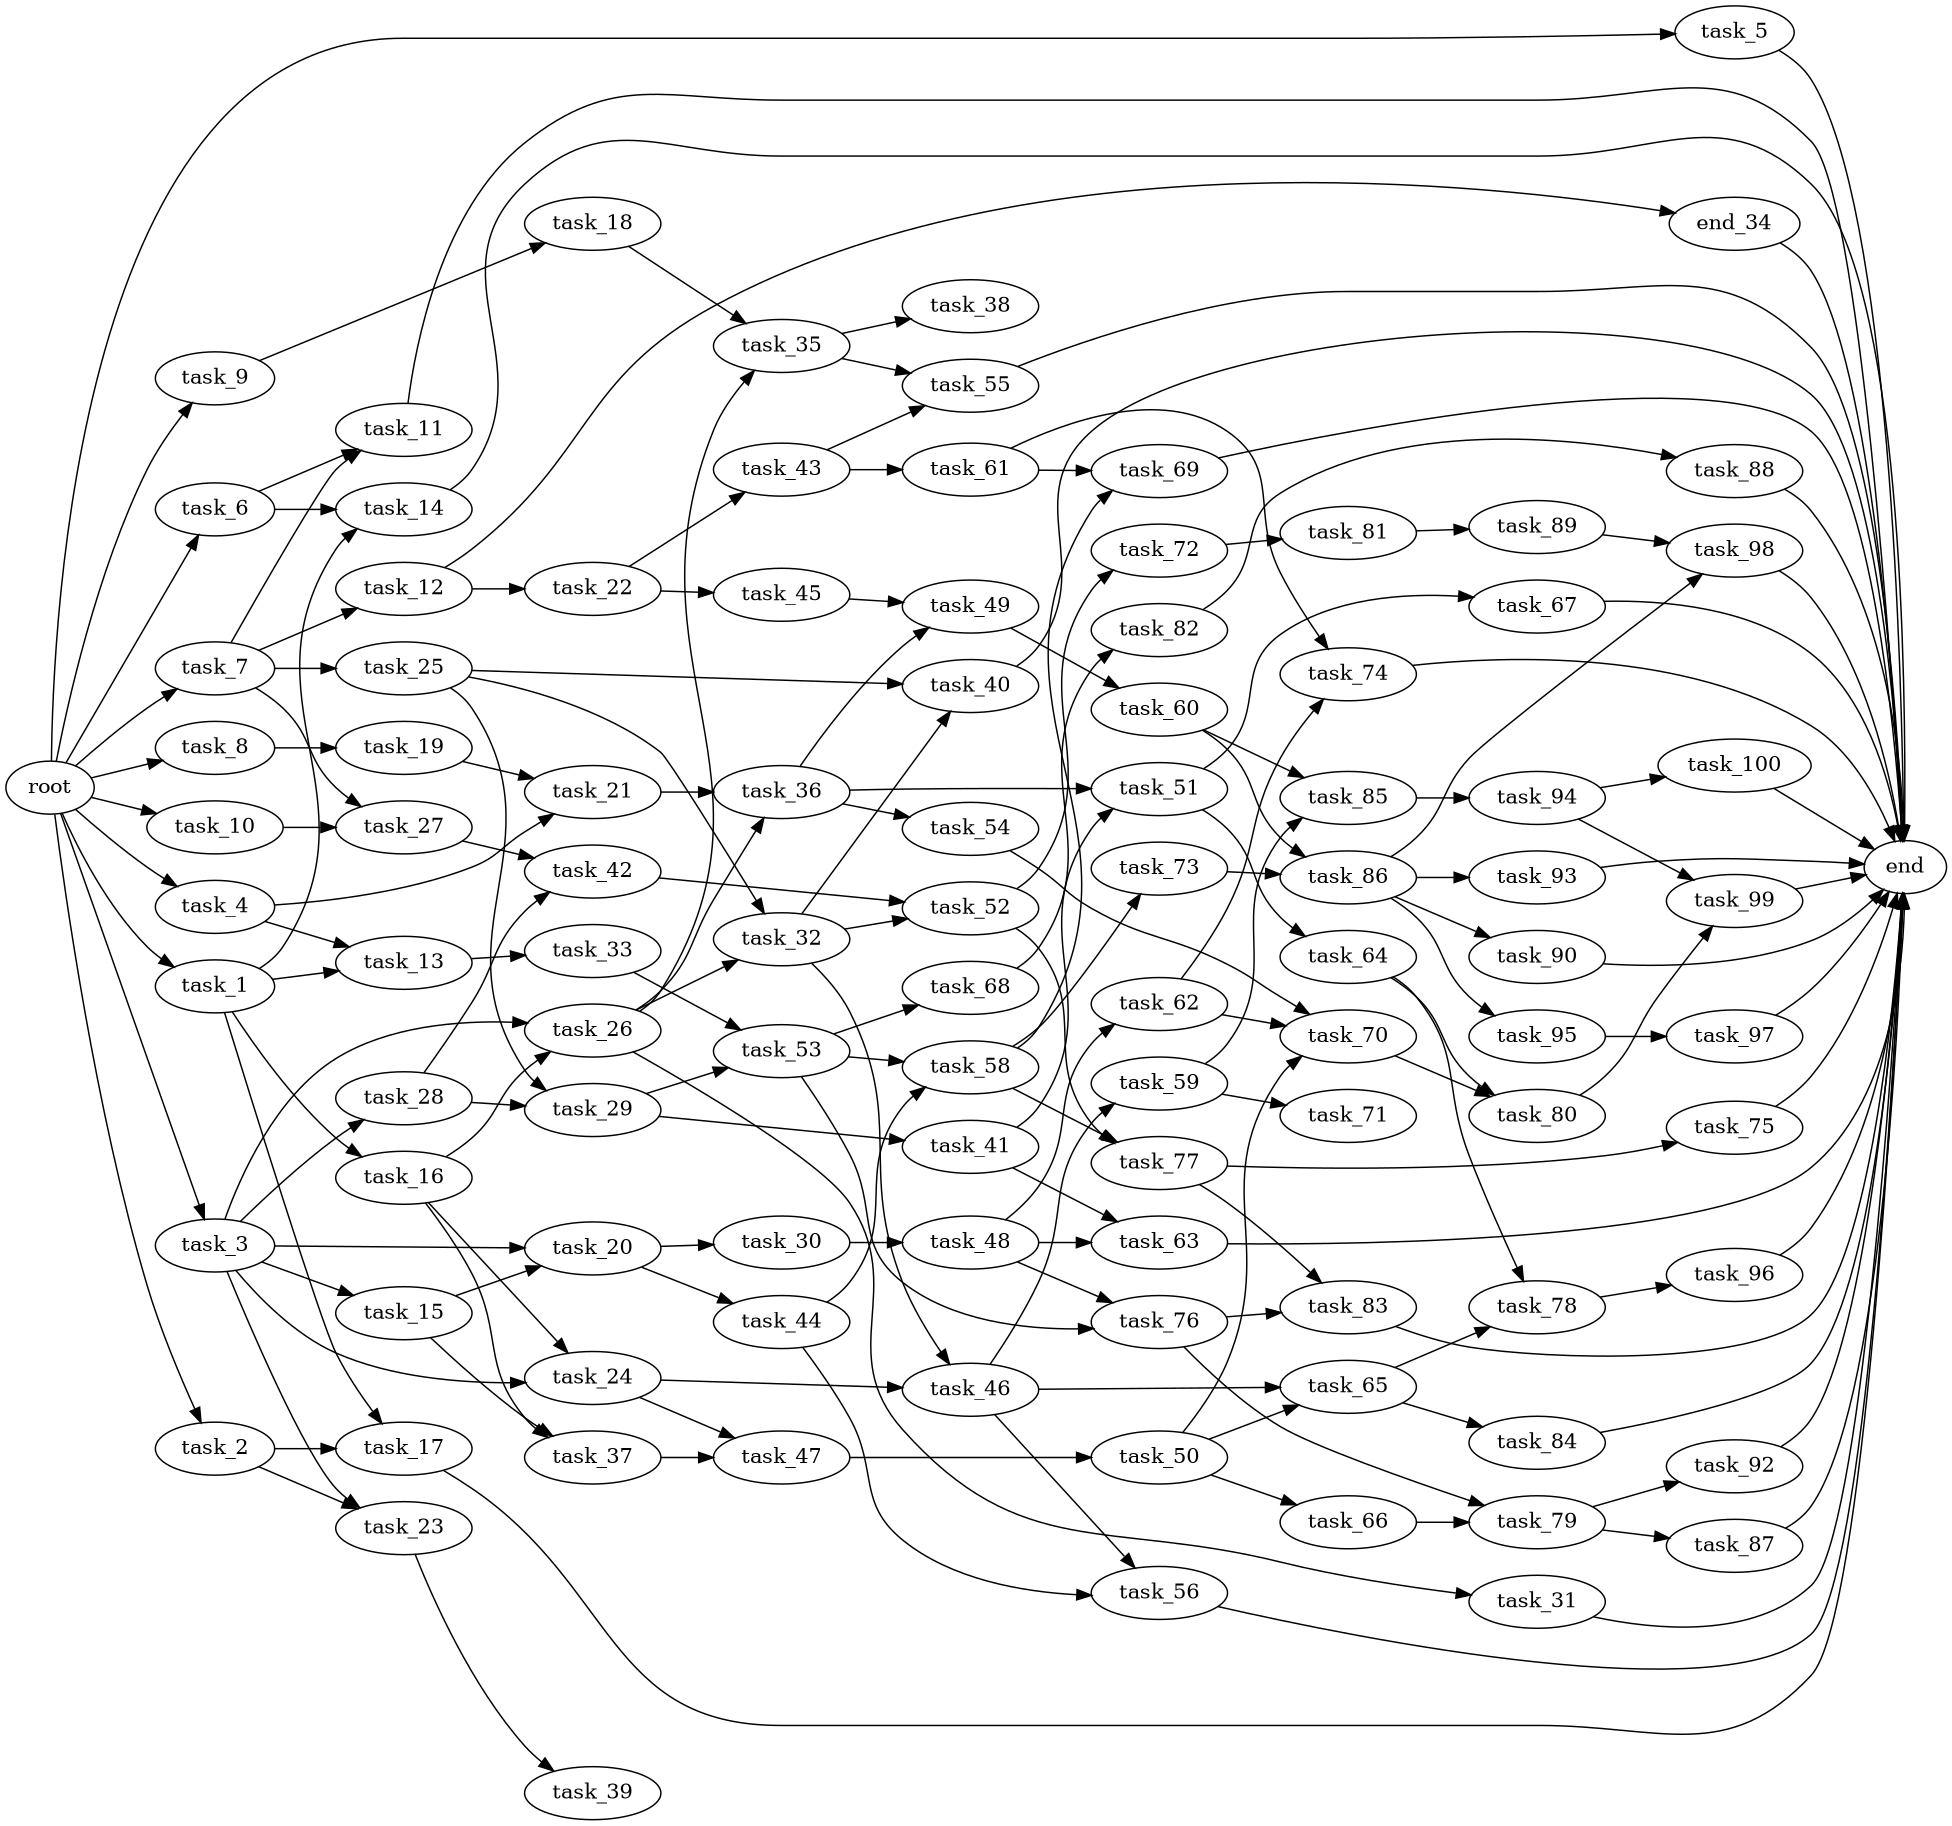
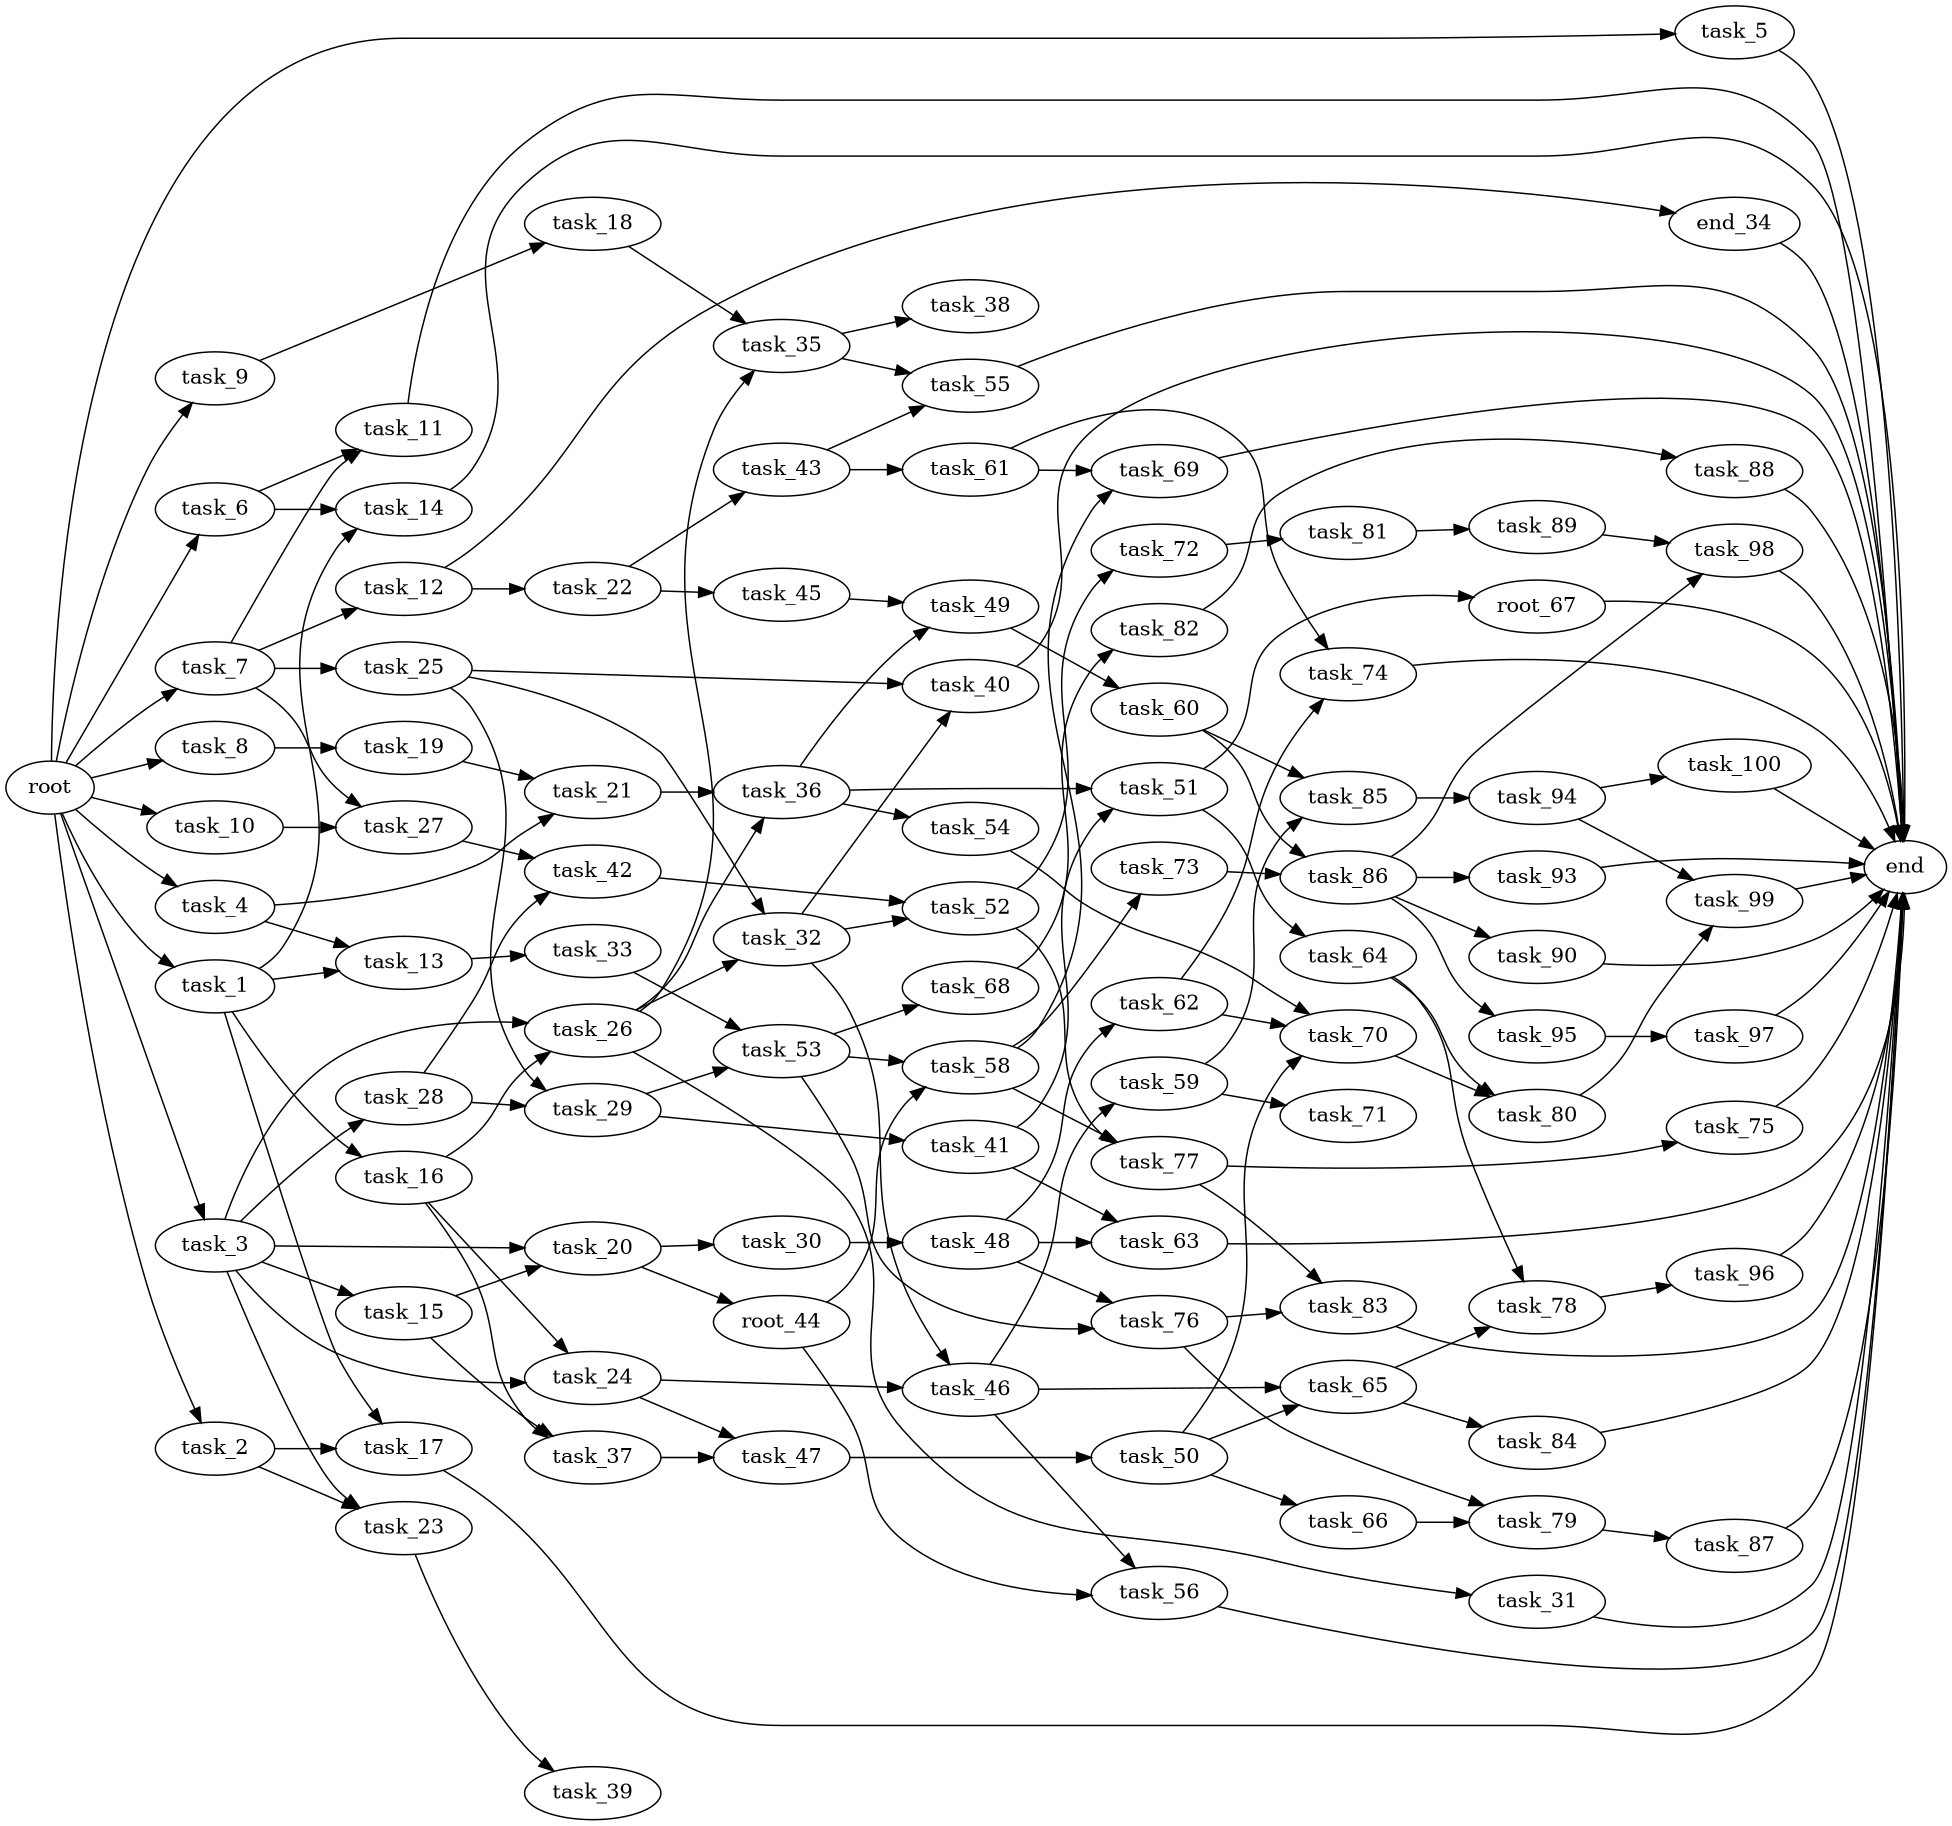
(1537, 607) -> (1537, 607)
(782, 1322) -> (782, 1322)
(1735, 1466) -> none
